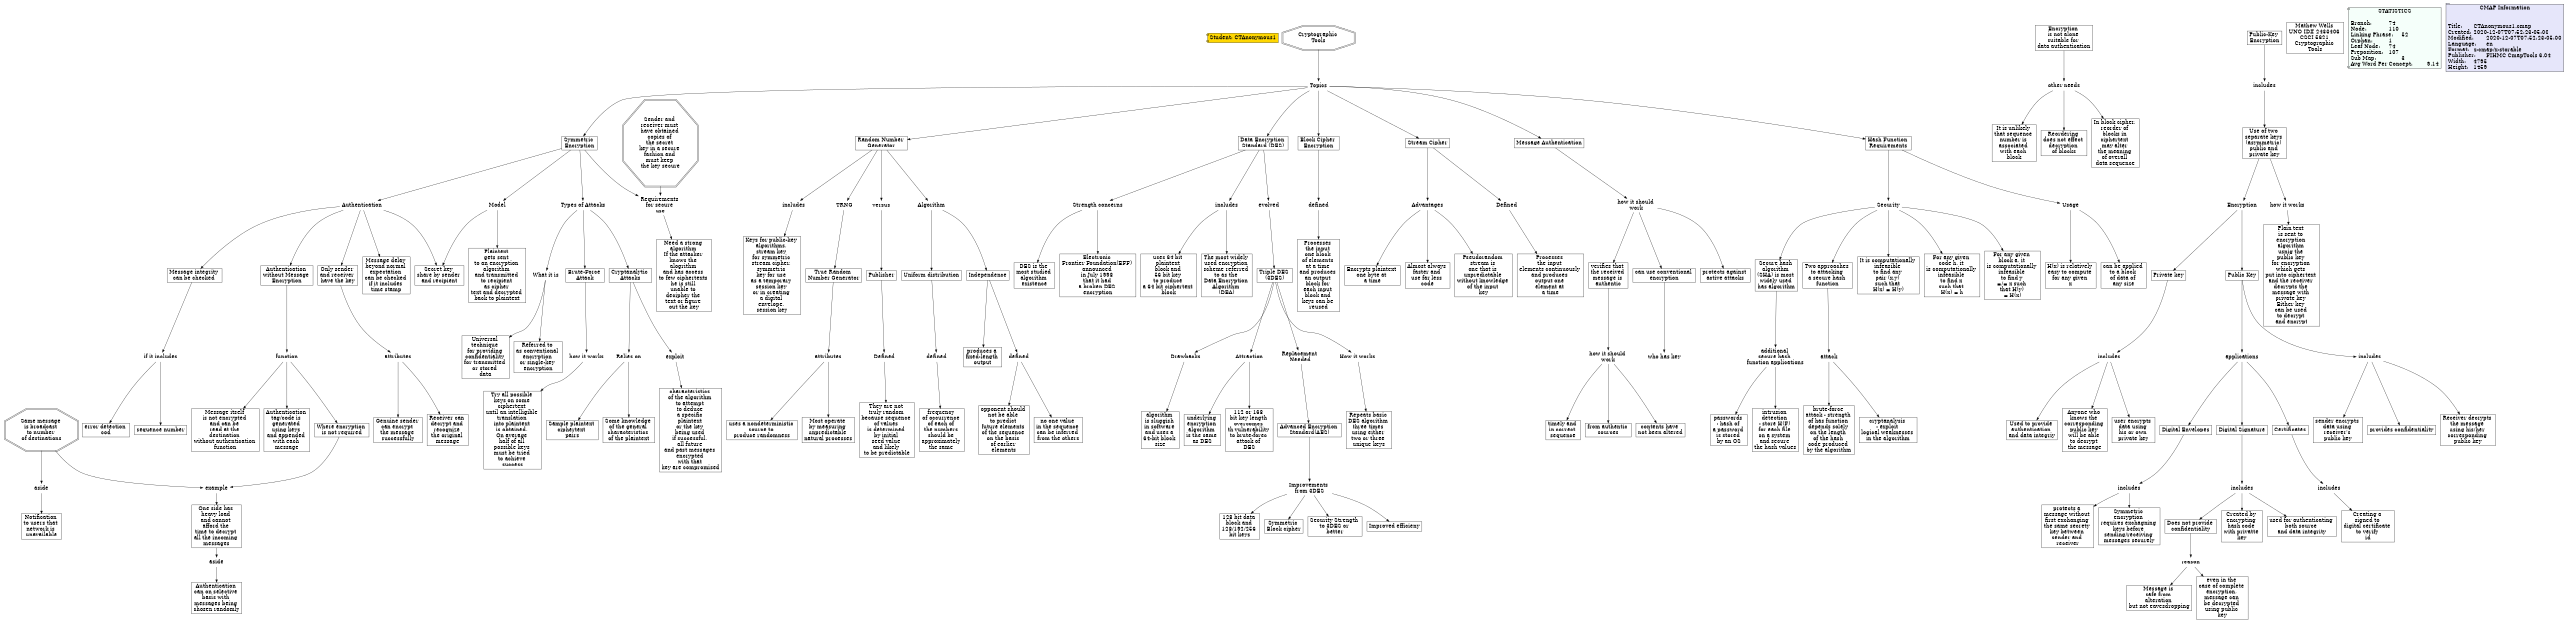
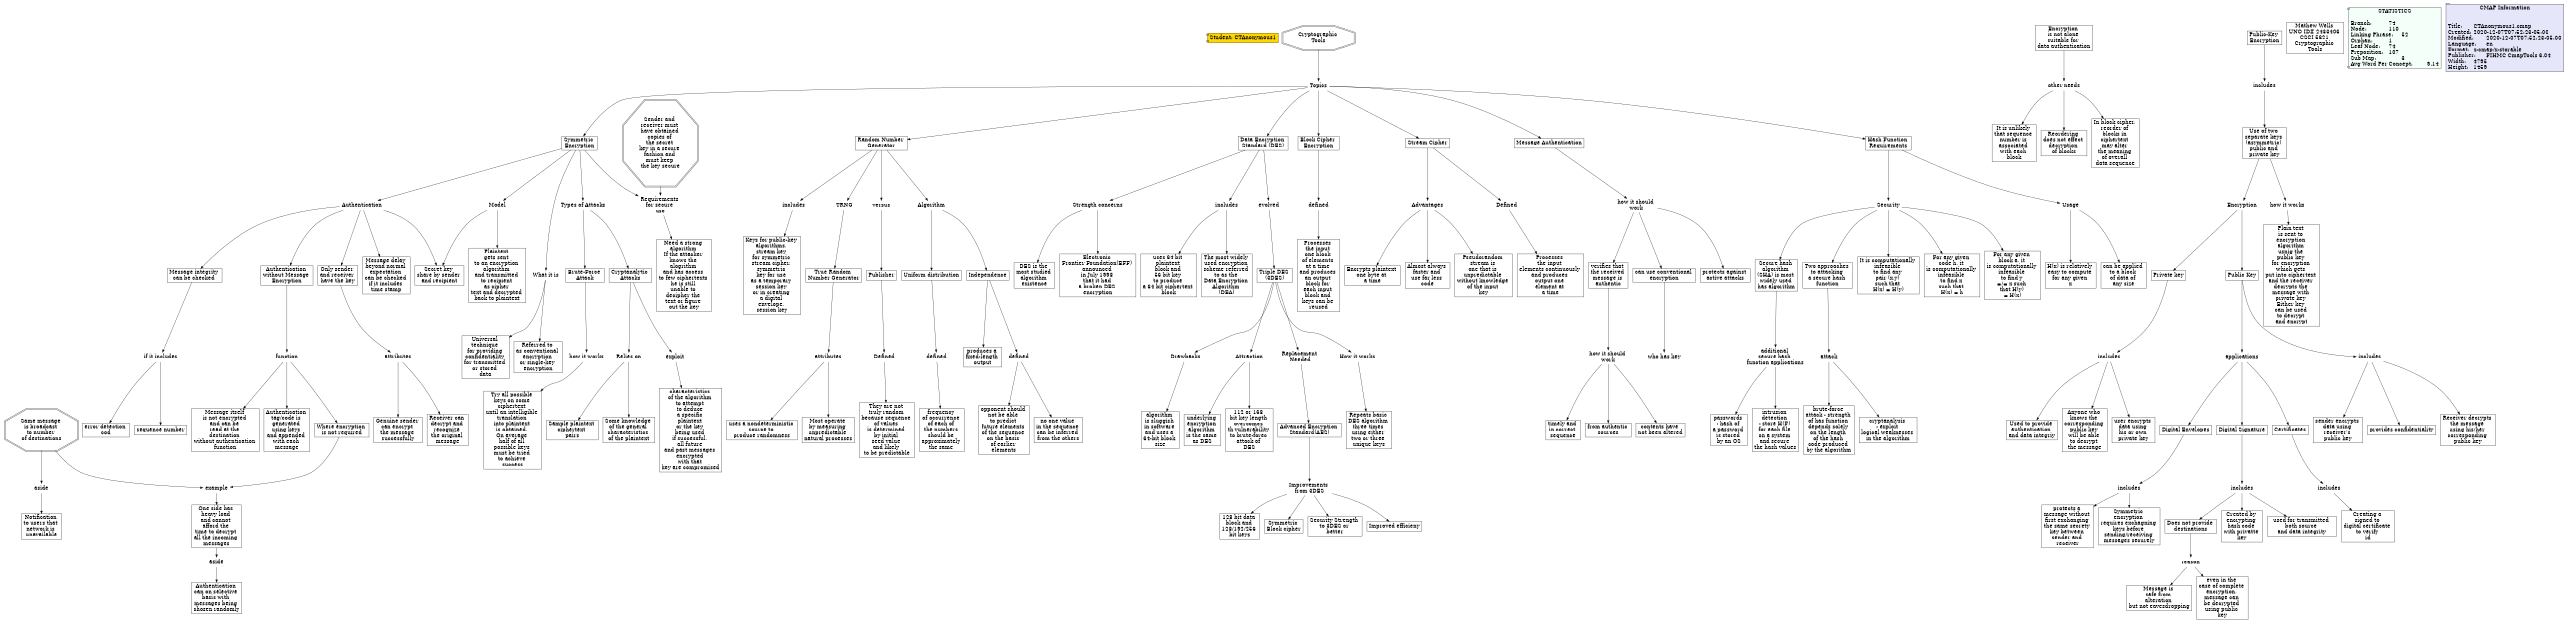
(557, 236) -> (553, 207)
(2191, 526) -> (2191, 526)
(2302, 526) -> (2302, 526)
